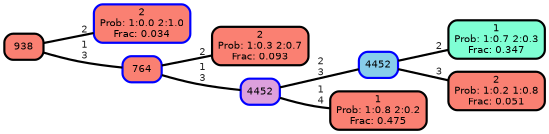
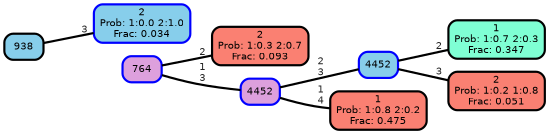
(142, 24) -> (142, 24)
(83, 30) -> (83, 30)
(24, 47) -> (24, 47)
(83, 62) -> none
(142, 69) -> (142, 69)
